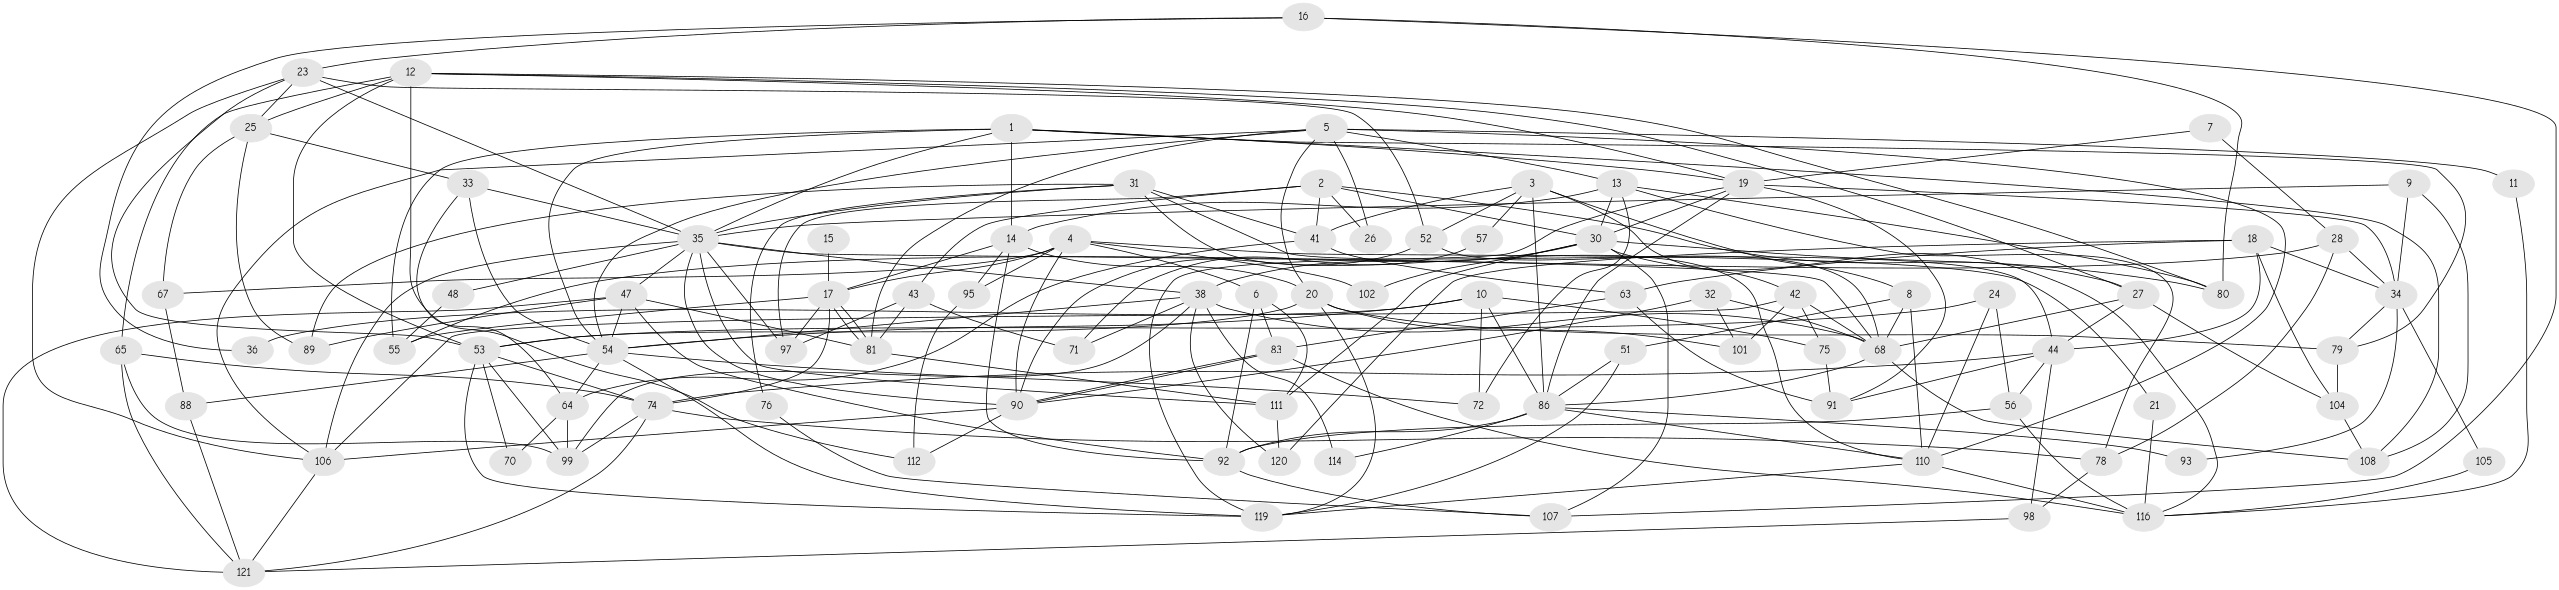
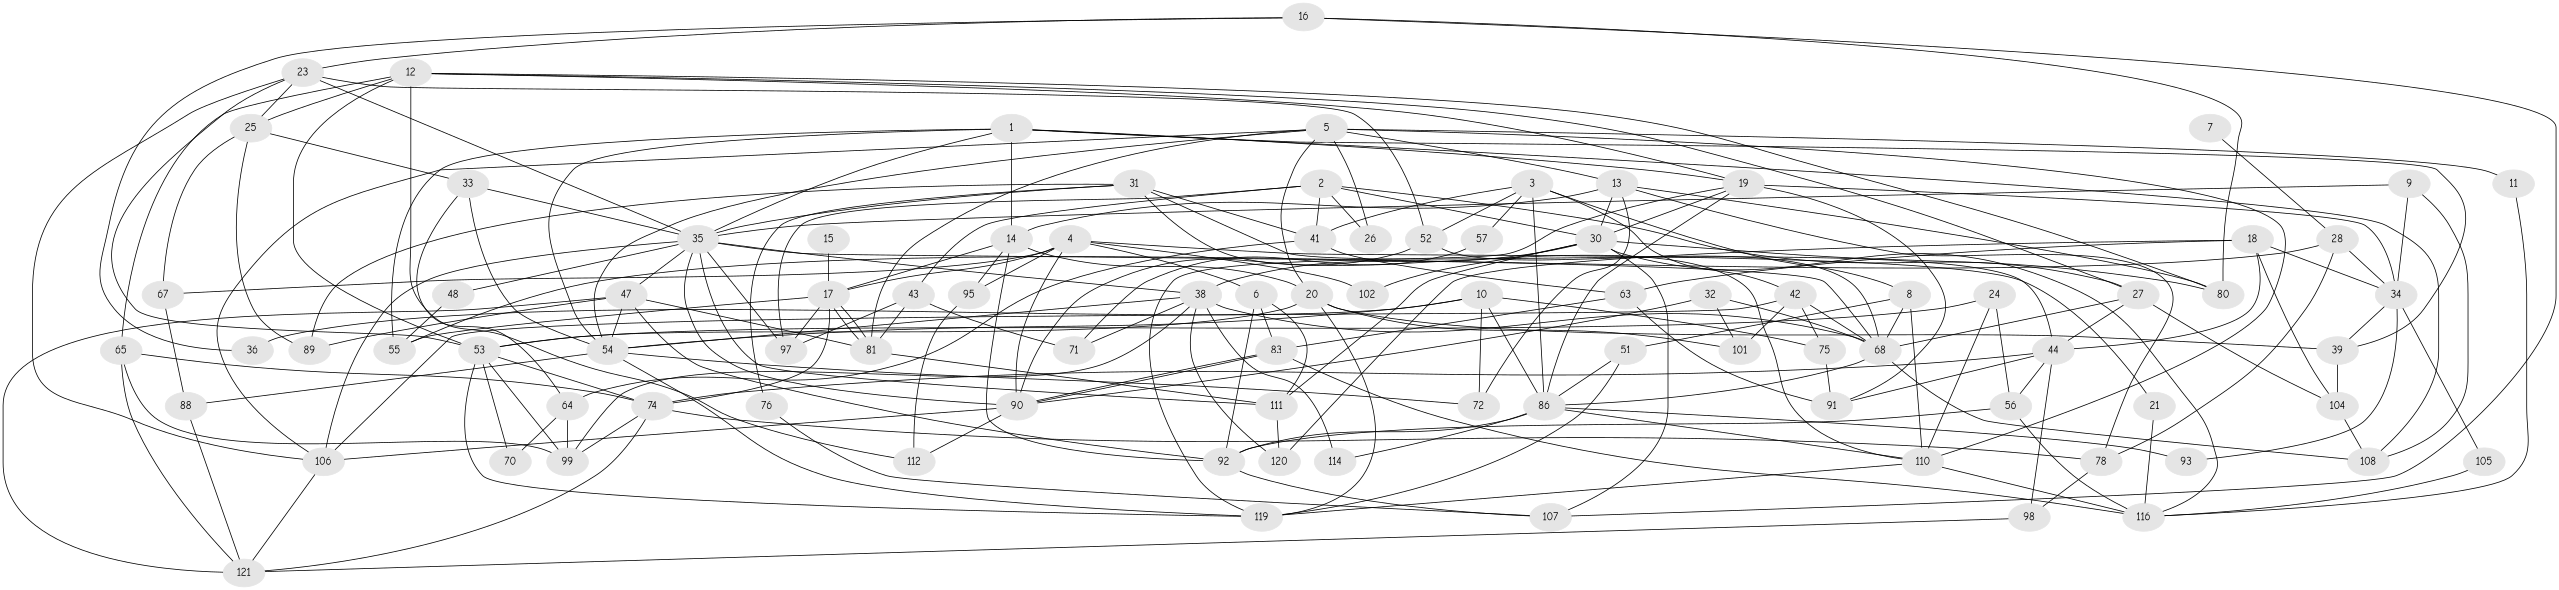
(1977, 156) -> none
(2338, 351) -> (2338, 351)
(588, 378) -> none
